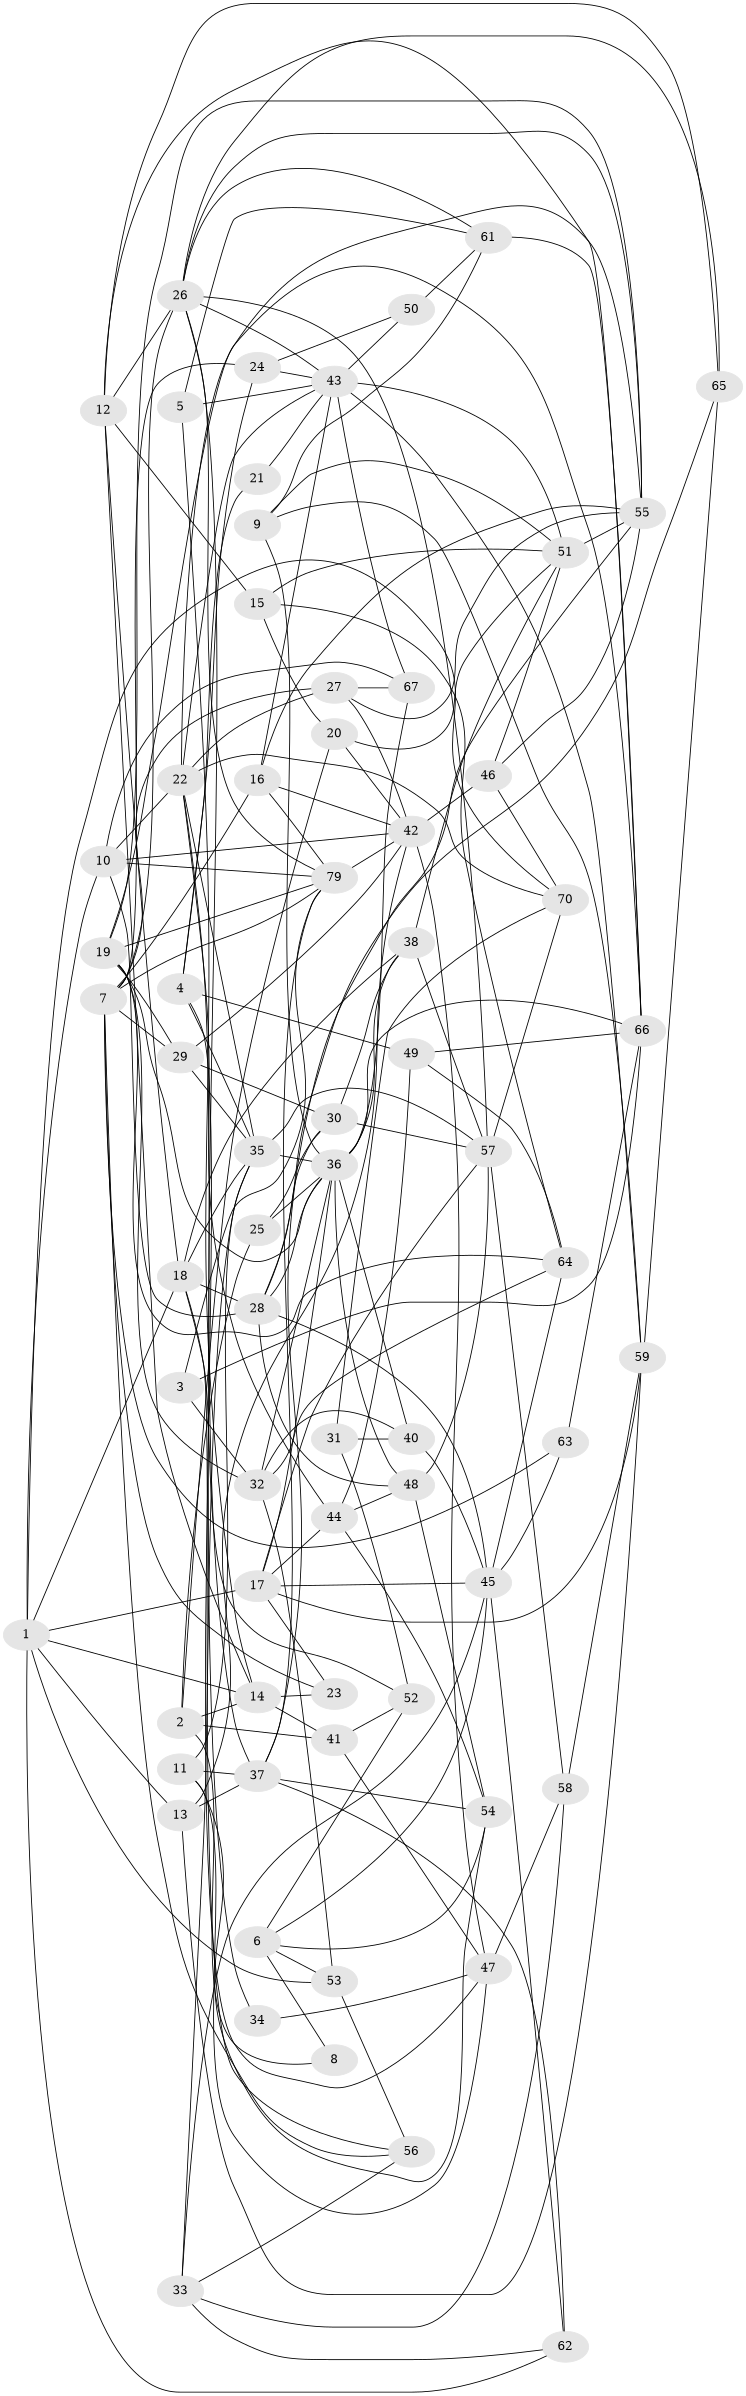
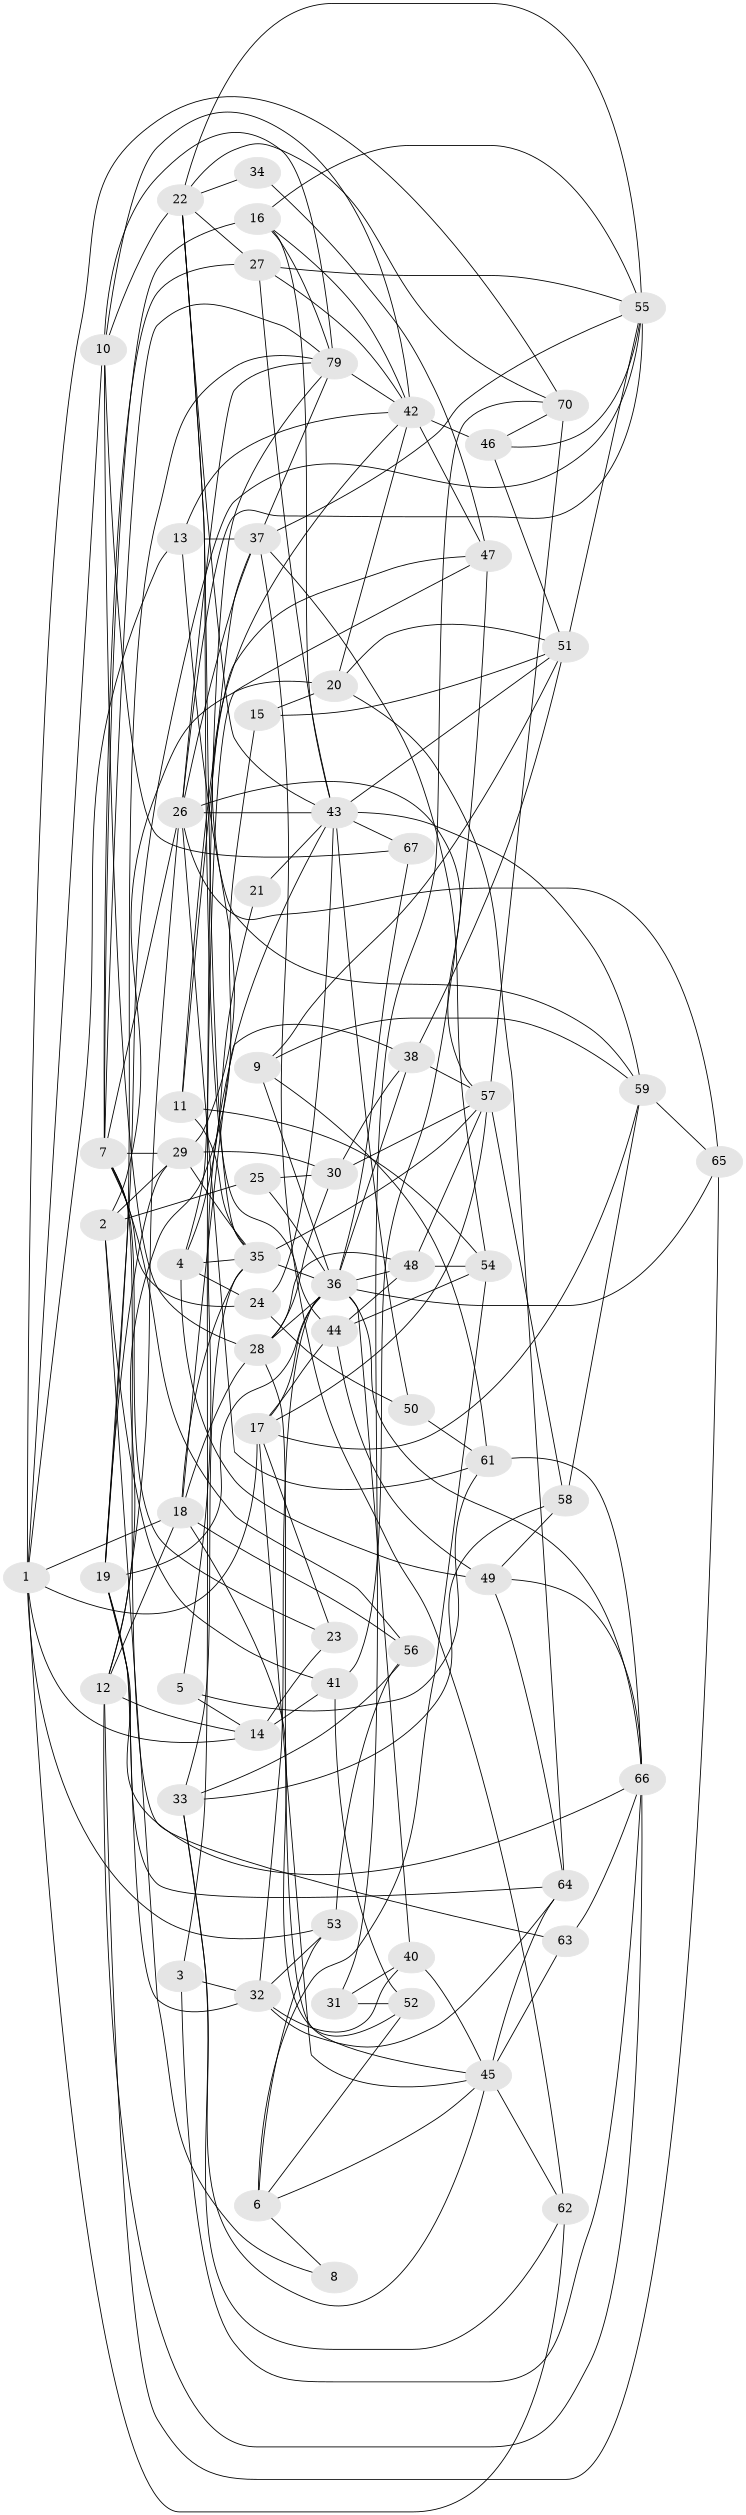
(373, 688) -> (287, 540)
(448, 854) -> (563, 1306)
(485, 948) -> (522, 1227)
(219, 1710) -> (142, 1189)
(527, 1879) -> (527, 1540)
